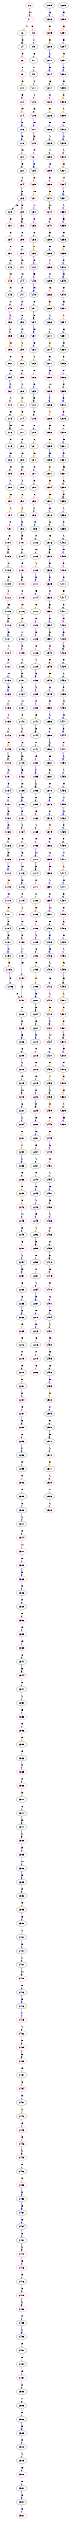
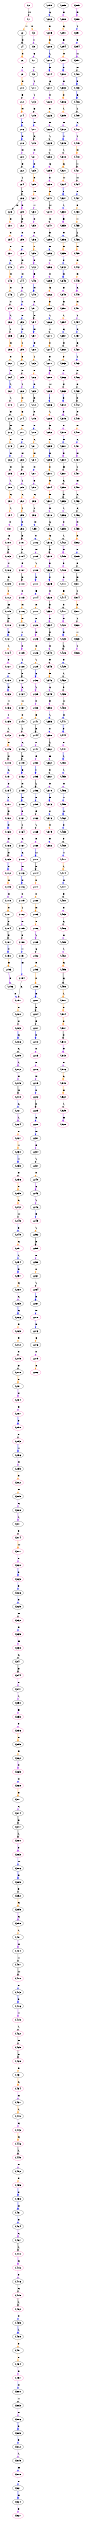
(22, 700) -> (22, 700)
(49, 852) -> none
